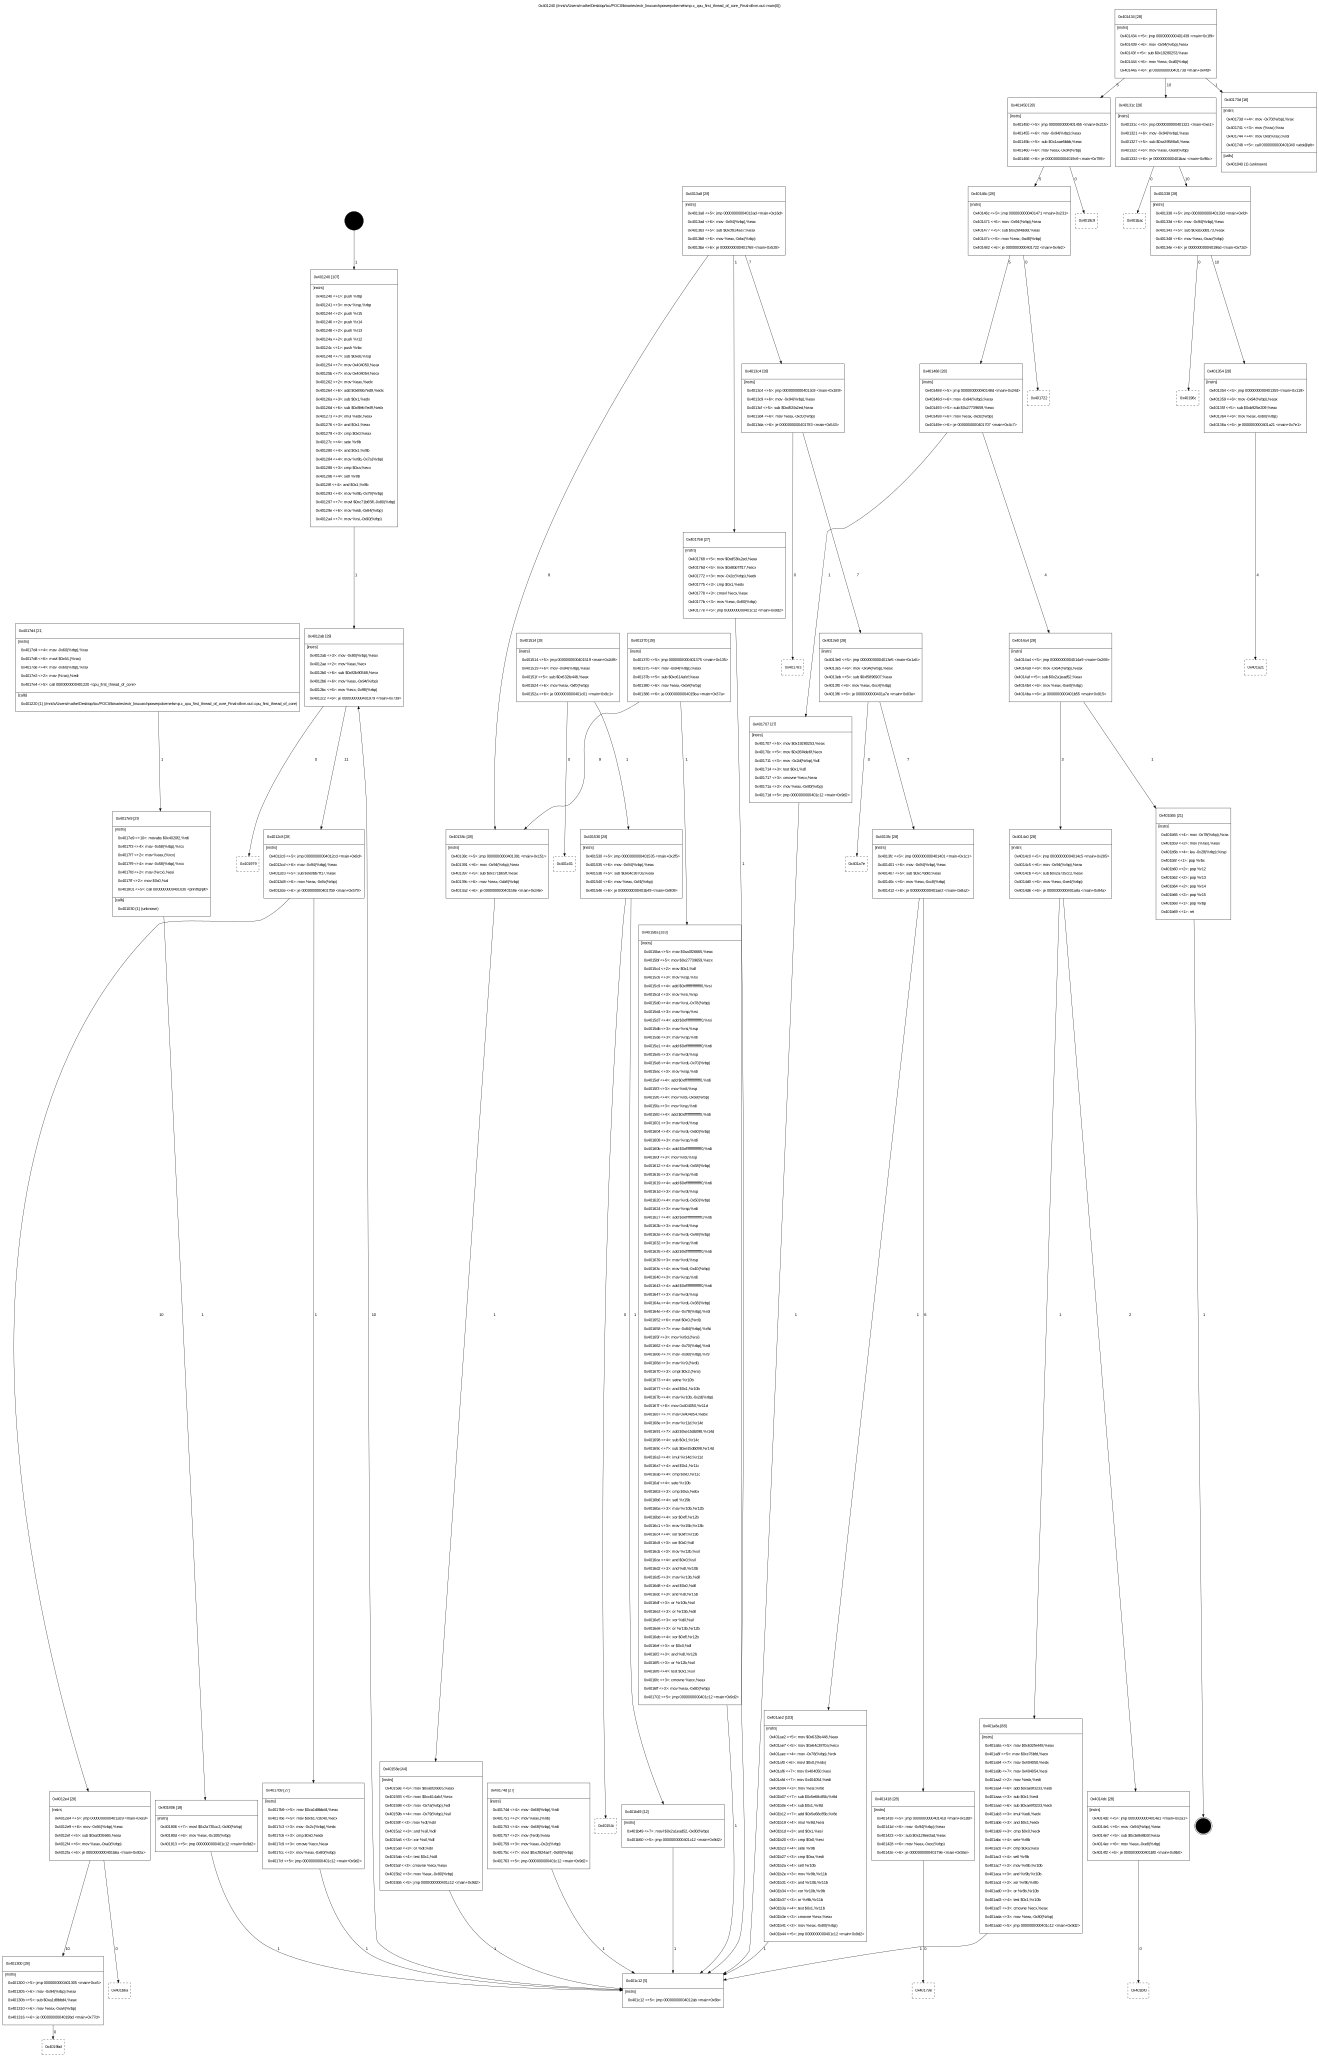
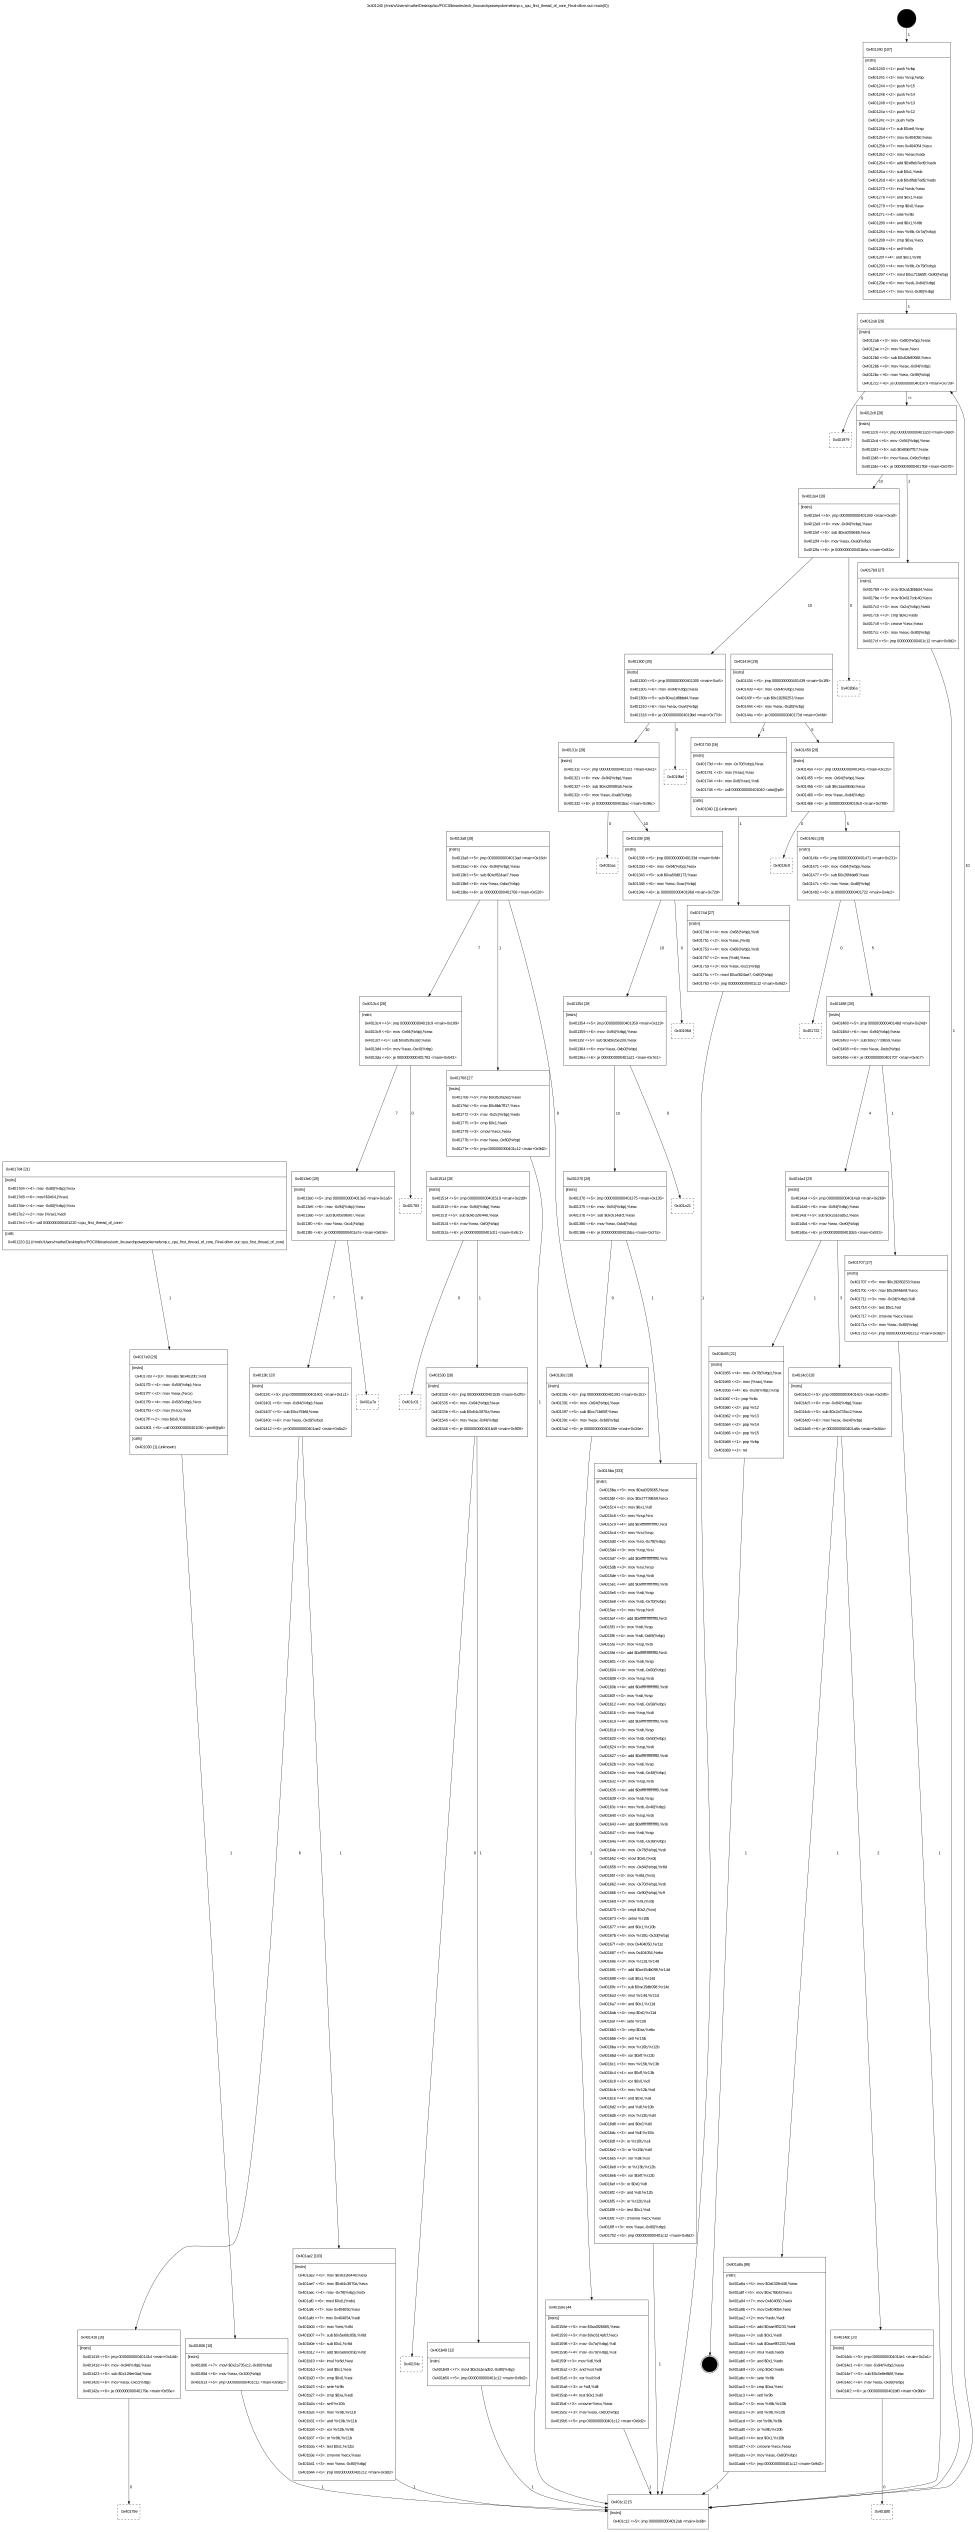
(1166, 87) -> (643, 732)
(1257, 575) -> (668, 1114)
none -> (739, 860)
none -> (615, 1117)
